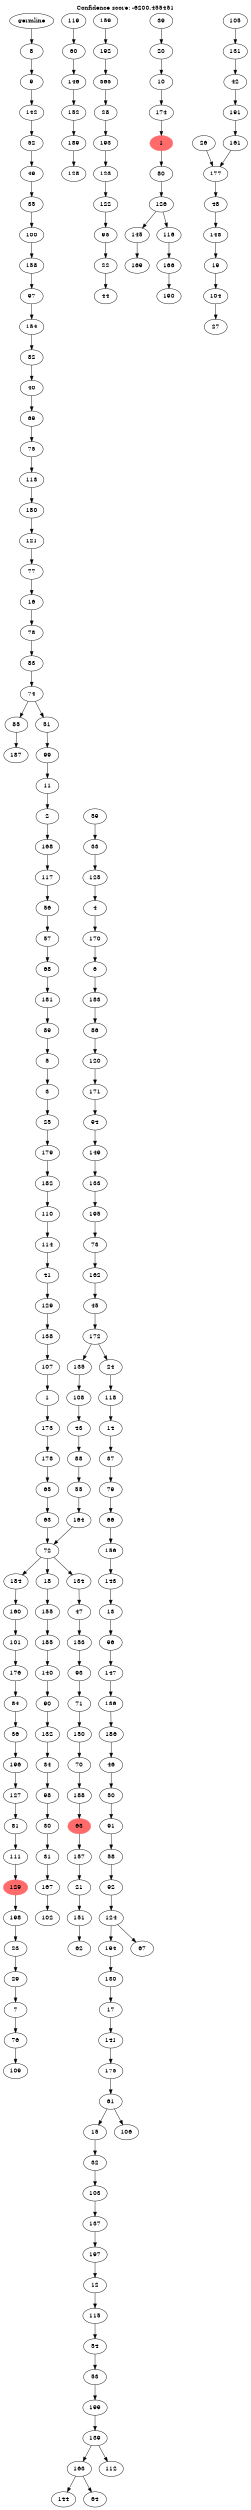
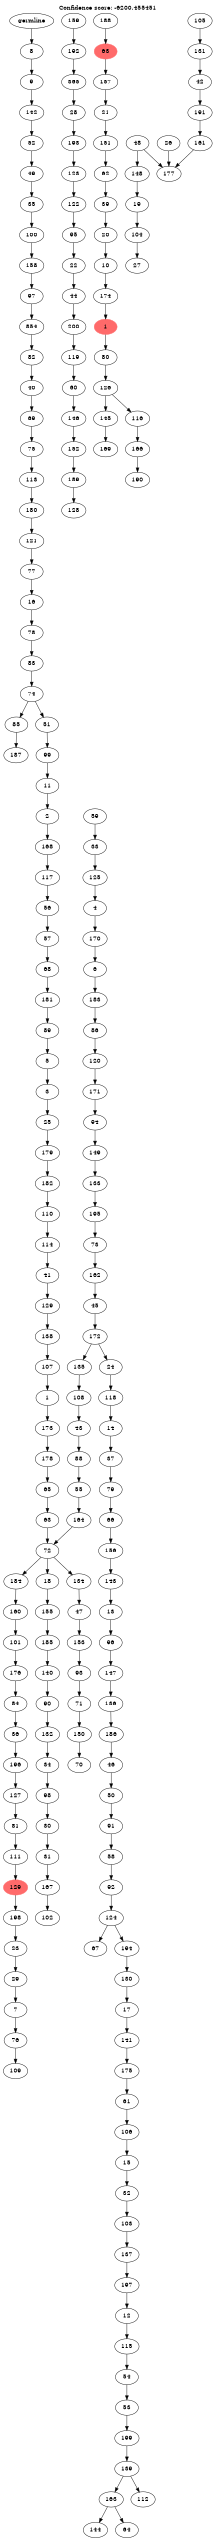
none -> (106, 187)
(216, 187) -> (152, 157)
(32, 327) -> (32, 327)
none -> (74, 327)
(79, 1778) -> none
(104, 2115) -> (127, 2145)
